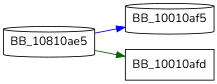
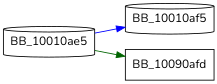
(49, 42) -> (49, 42)
(170, 65) -> (170, 65)
